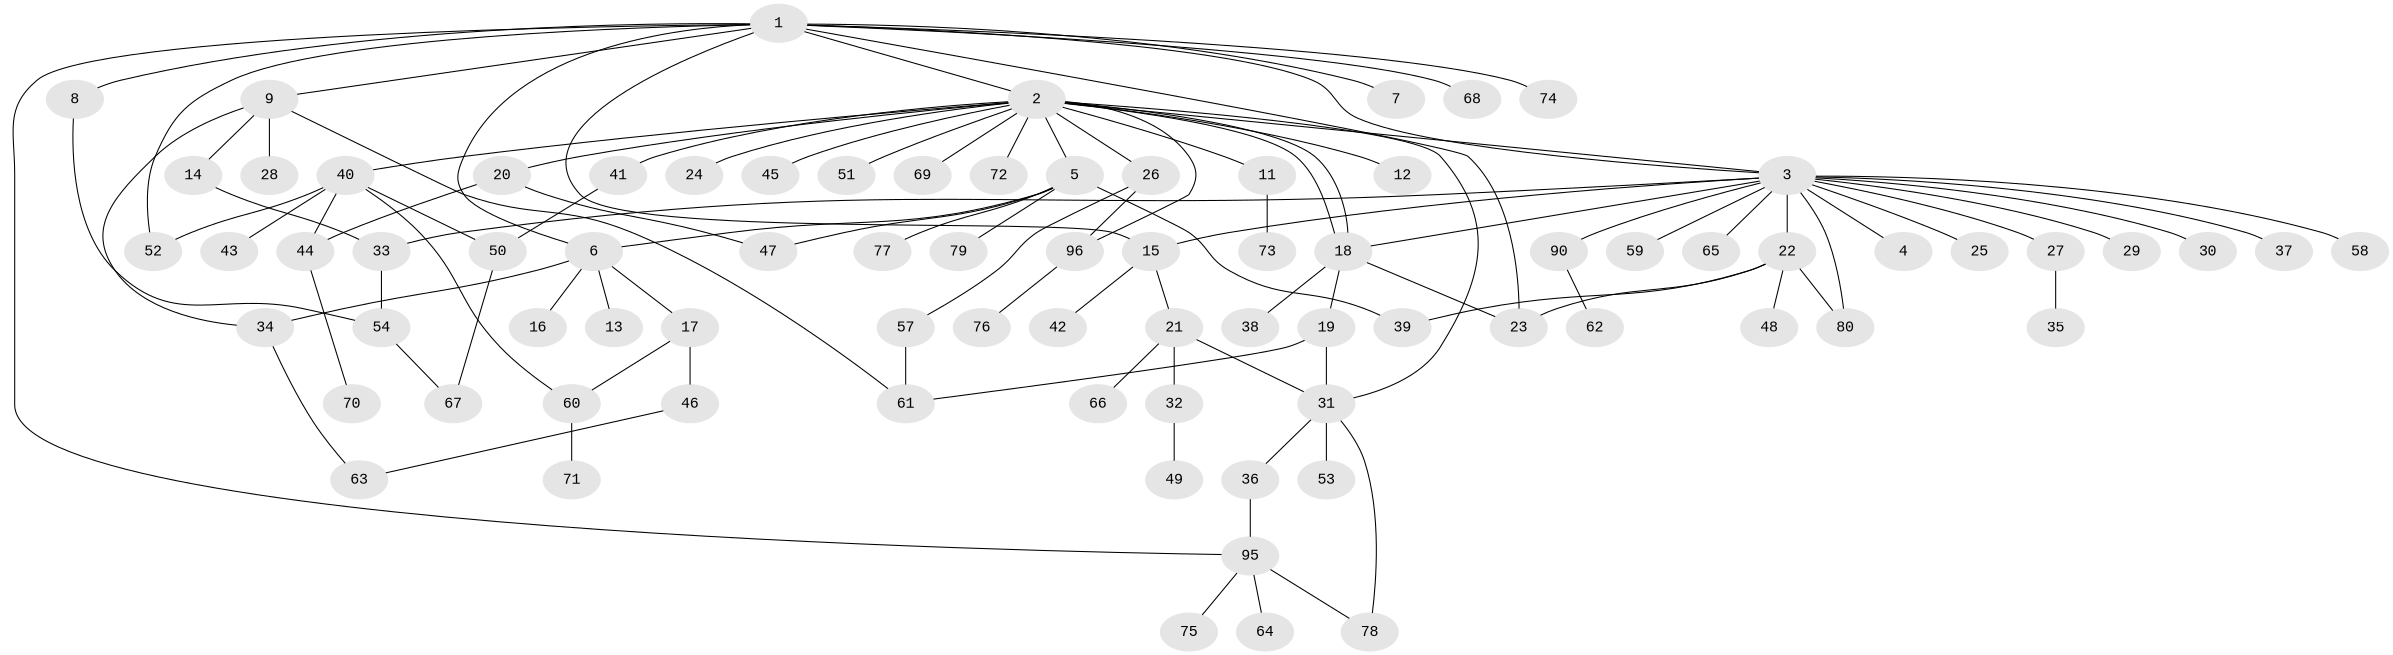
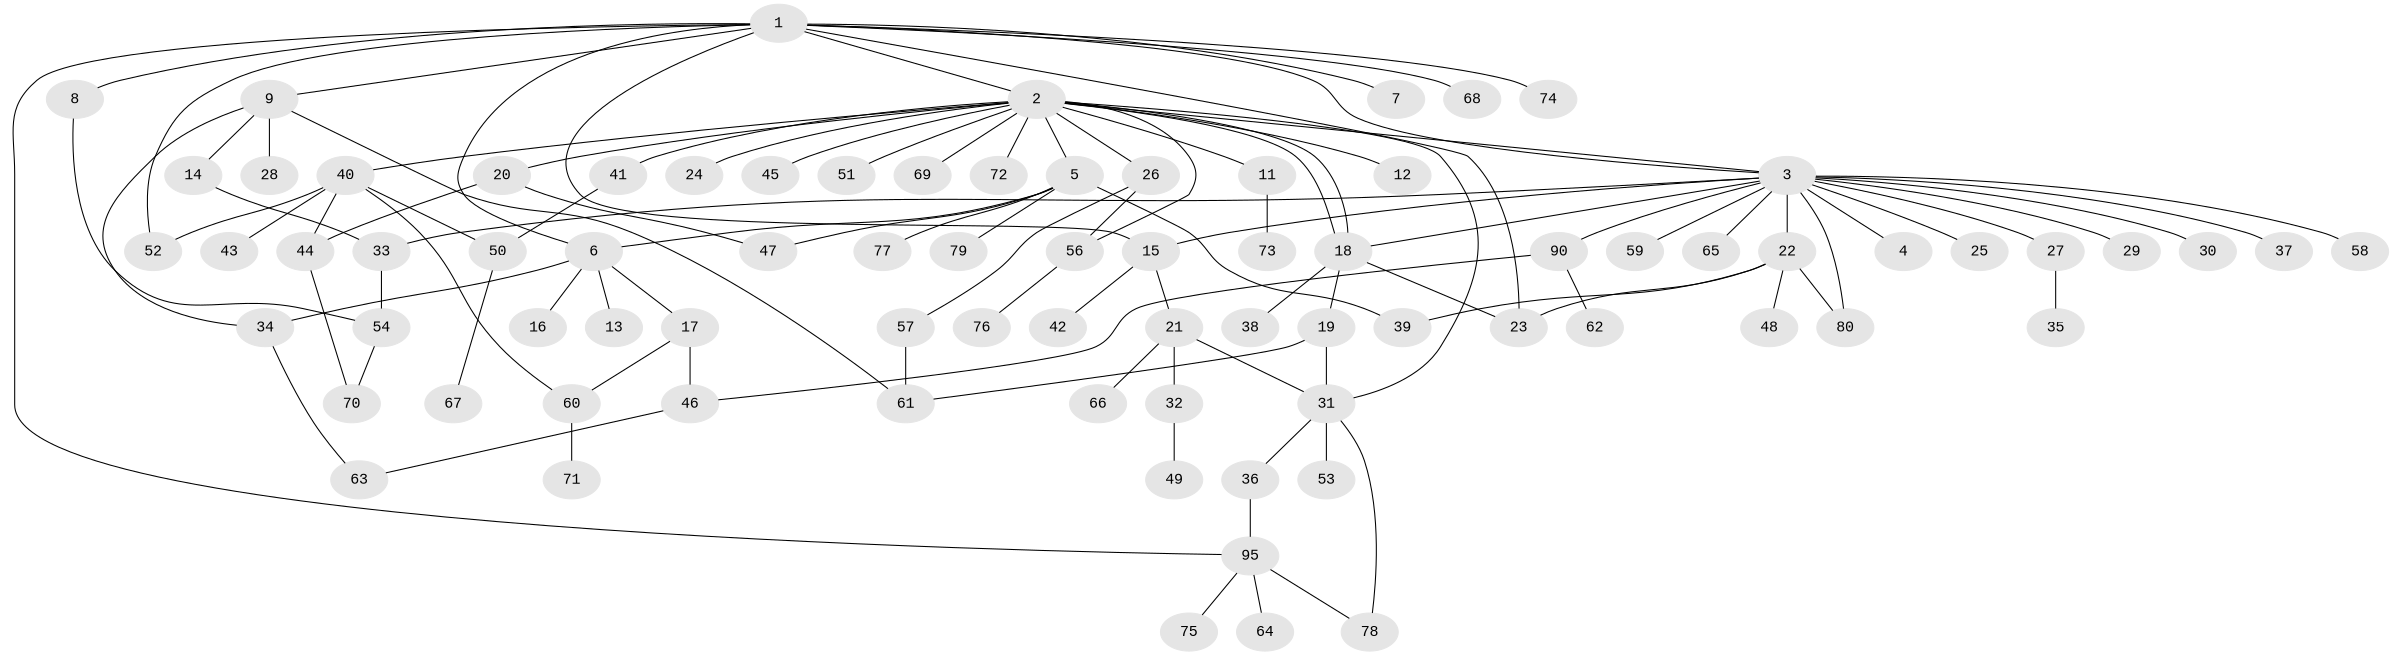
(1075, 252) -> (1075, 252)
none -> (1121, 321)
(417, 366) -> (367, 366)
